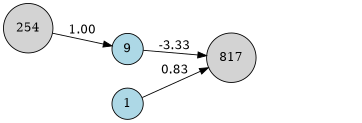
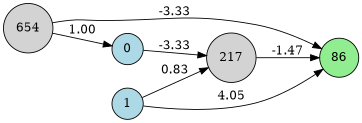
(28, 28) -> (28, 28)
(128, 49) -> (128, 49)
(231, 58) -> (231, 58)
none -> (339, 58)
